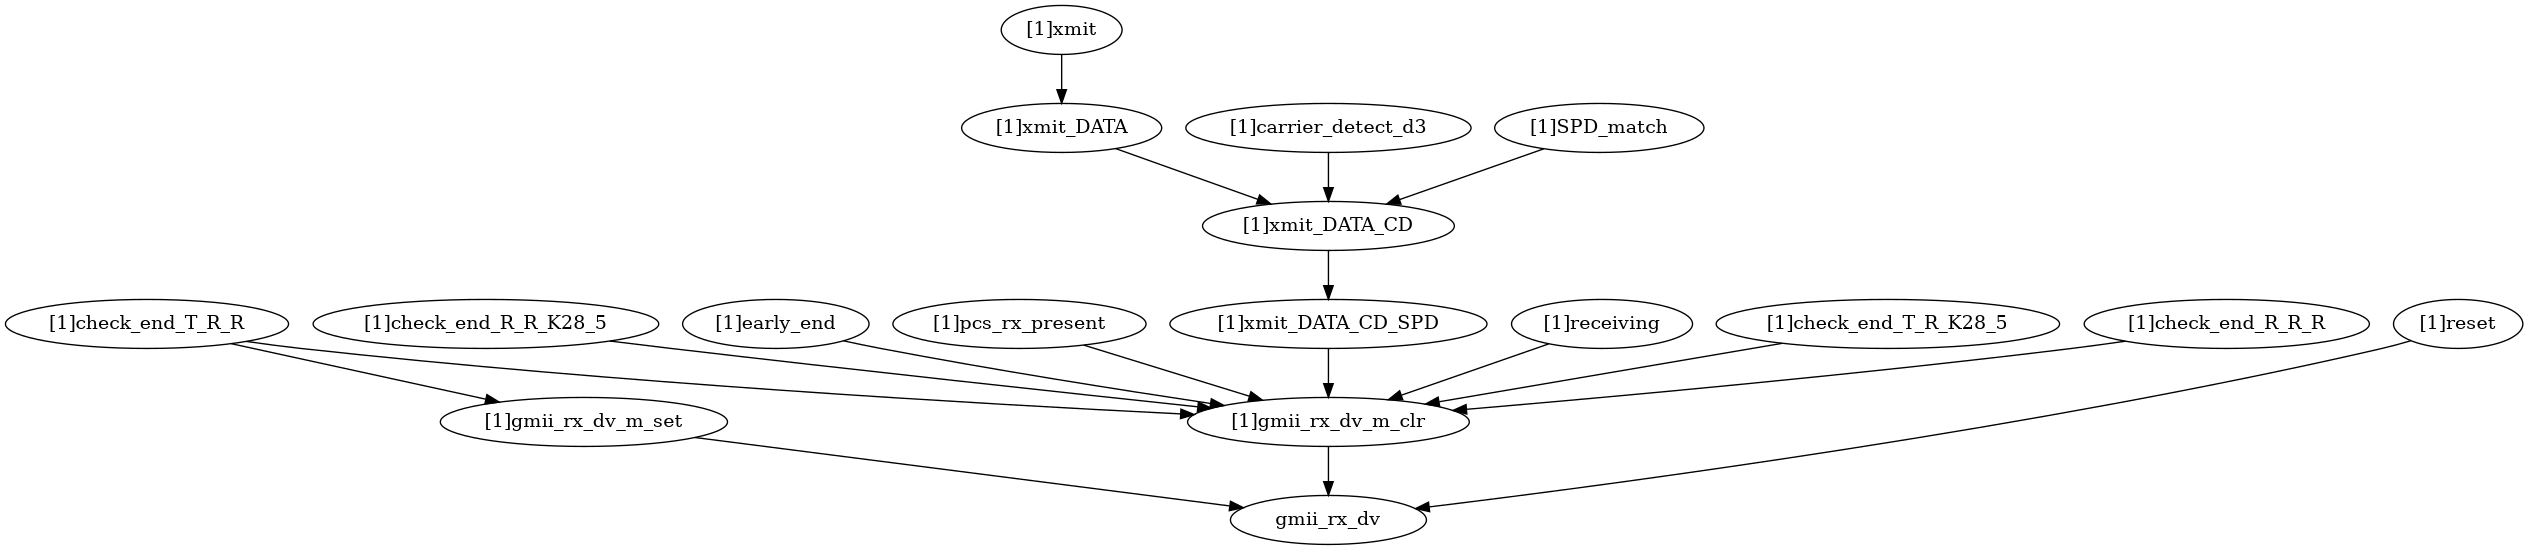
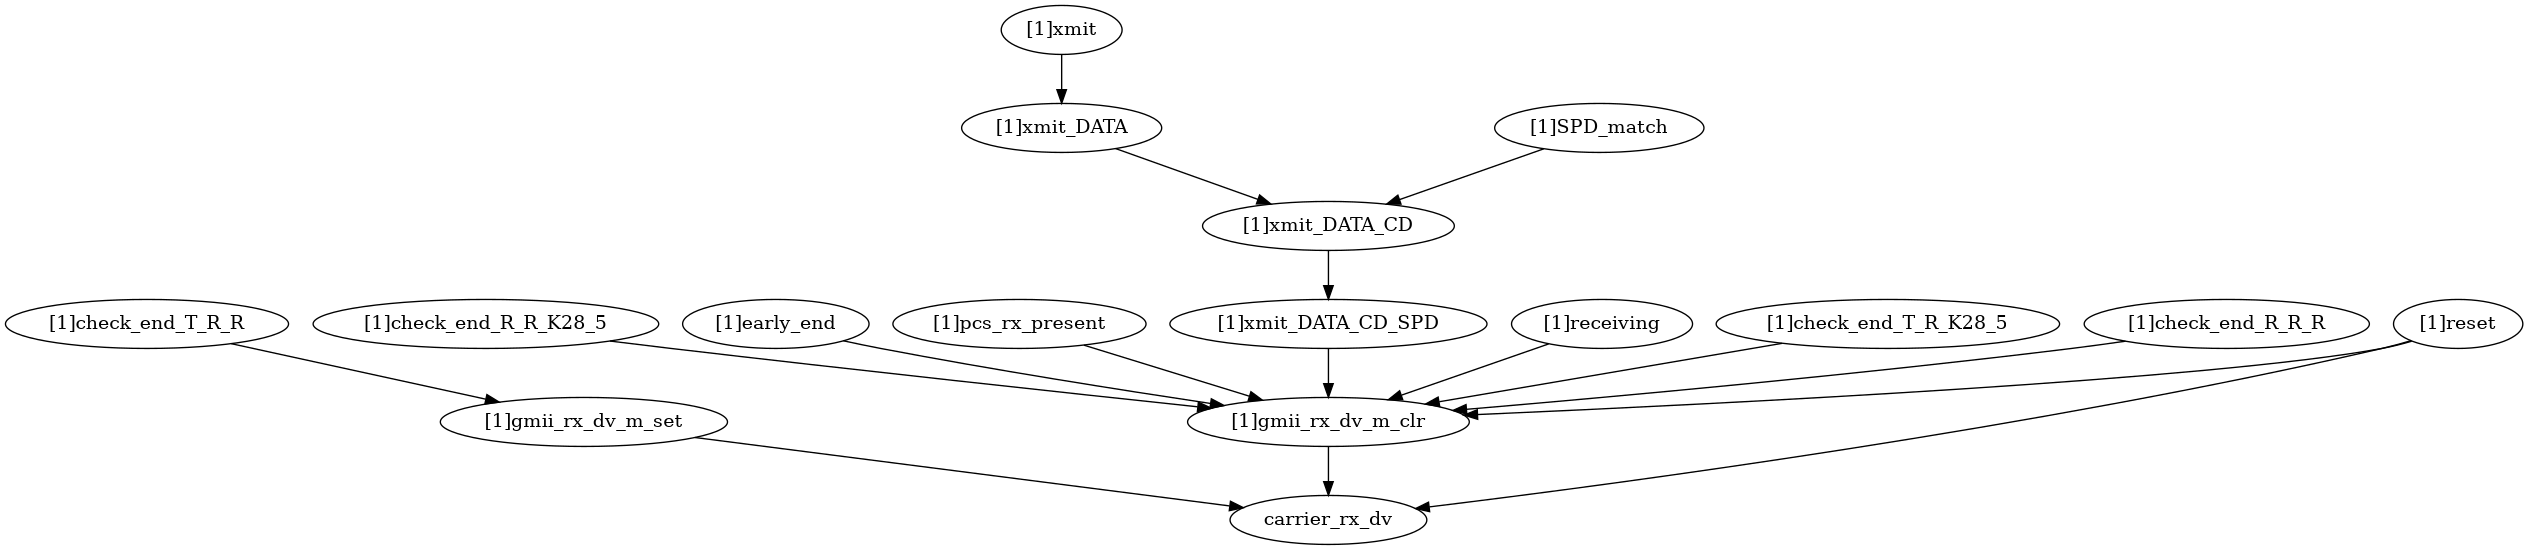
(1328, 128) -> none
(713, 385) -> (1946, 390)
(1328, 520) -> (1328, 520)
